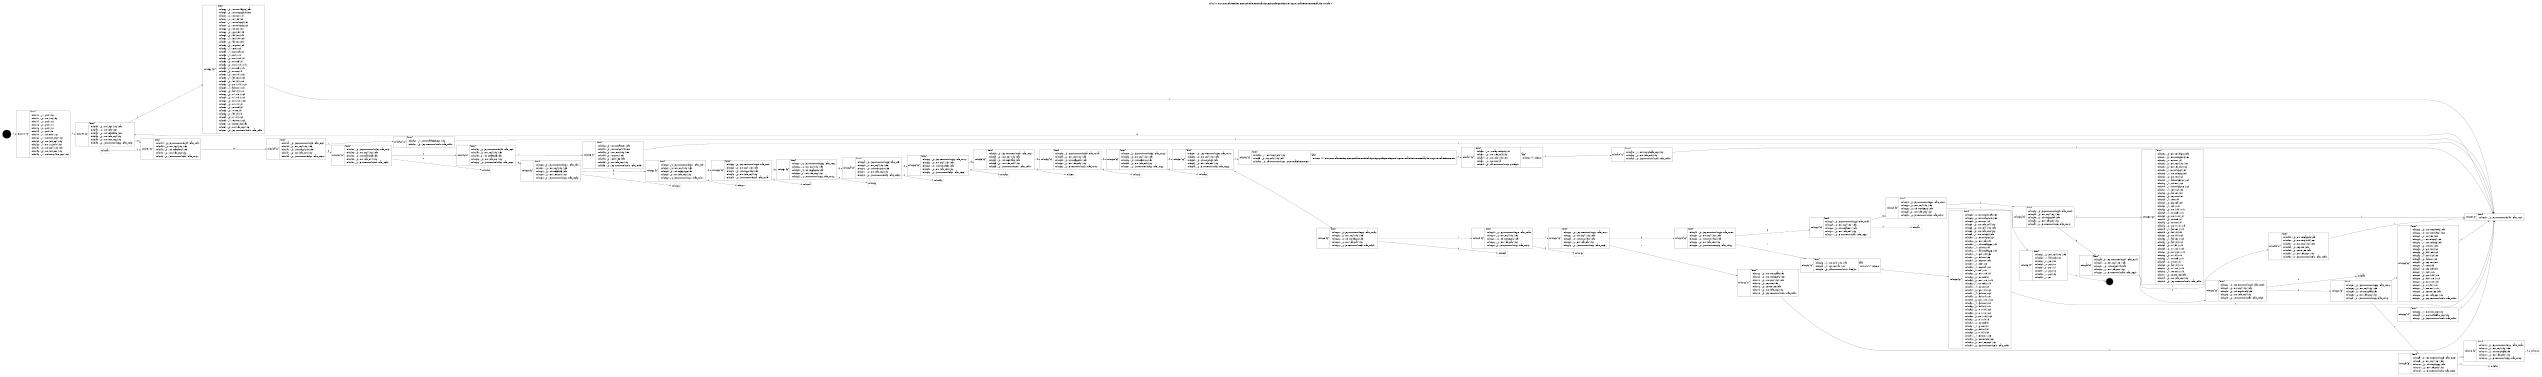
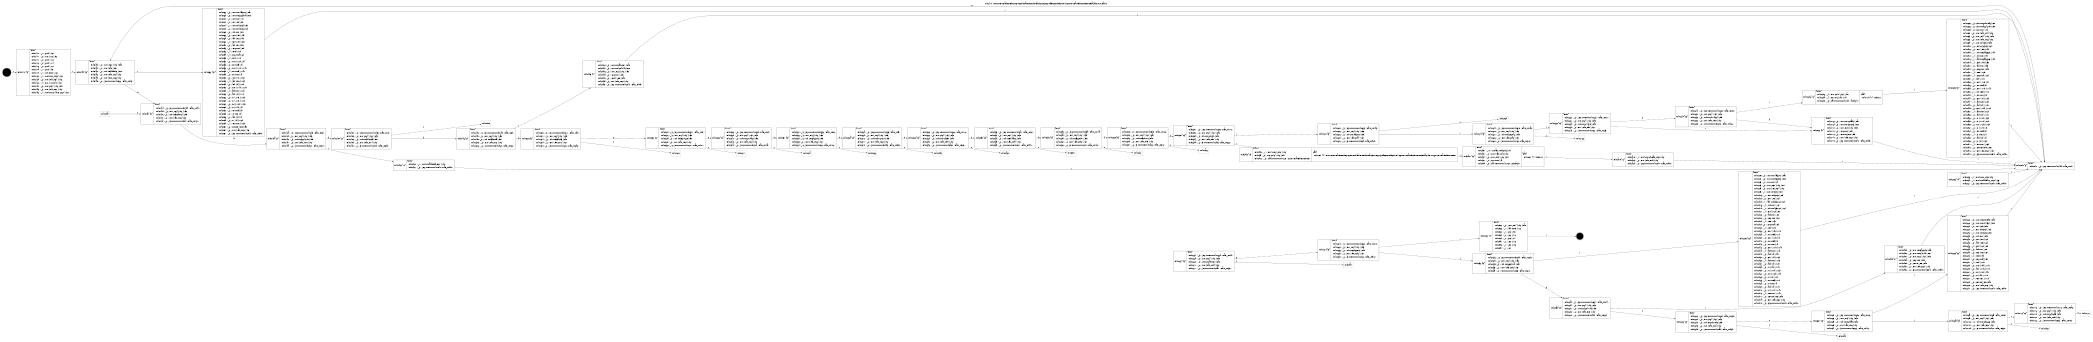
(1772, 233) -> (1773, 124)
